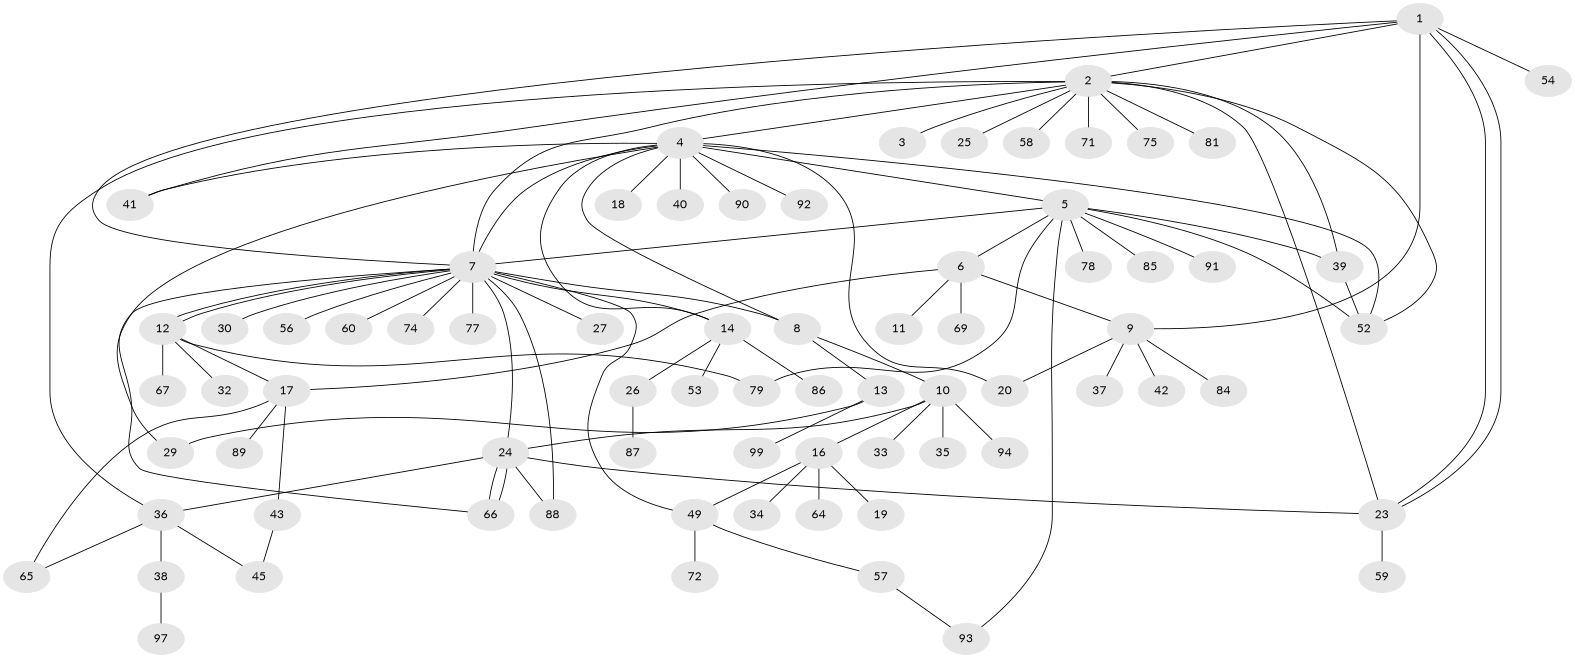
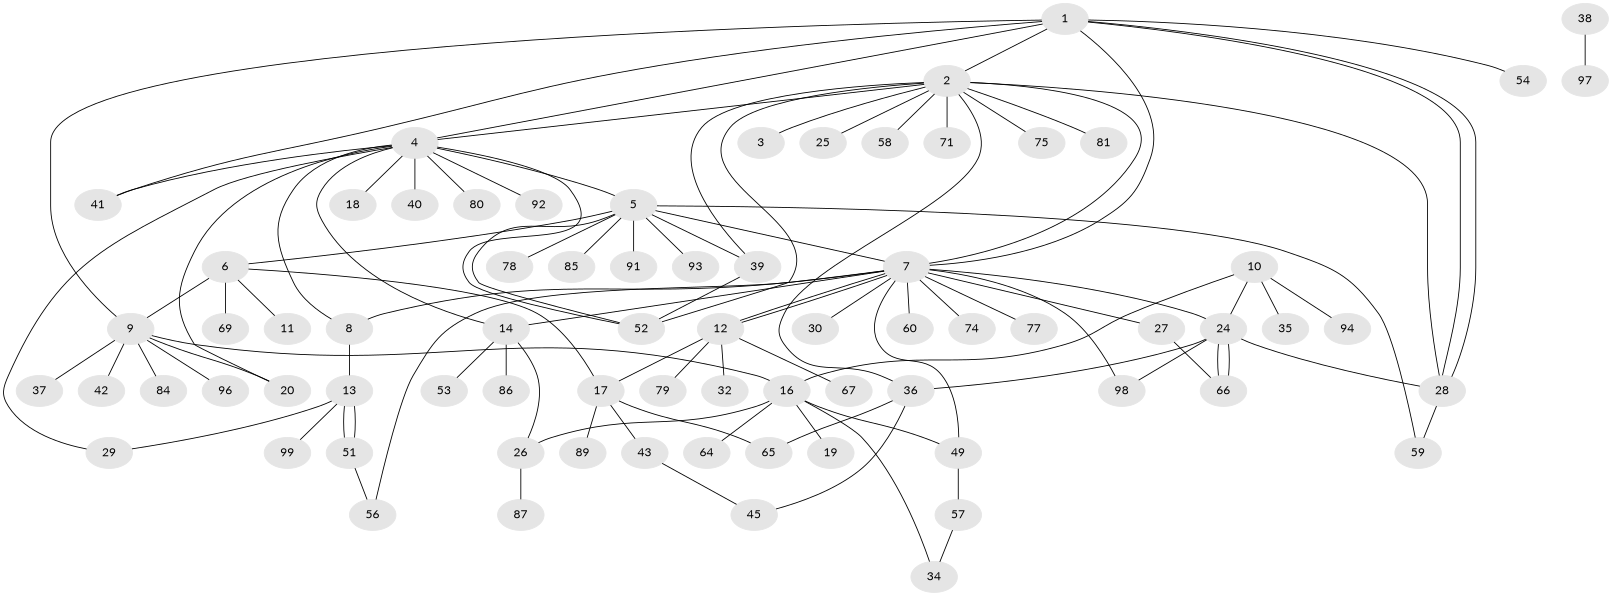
(552, 174) -> (740, 81)
(742, 205) -> (477, 205)
none -> (462, 351)
(871, 359) -> none
(956, 365) -> (1116, 224)
none -> (225, 391)
none -> (654, 422)
(130, 435) -> (1192, 360)
none -> (349, 453)
(881, 453) -> none
(553, 515) -> (1122, 391)
(1382, 515) -> (1442, 391)
(161, 546) -> none
(695, 577) -> none
(924, 608) -> (946, 546)
